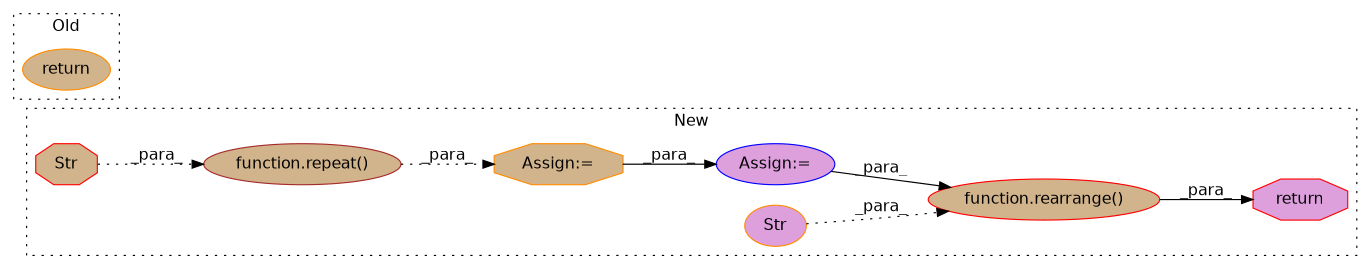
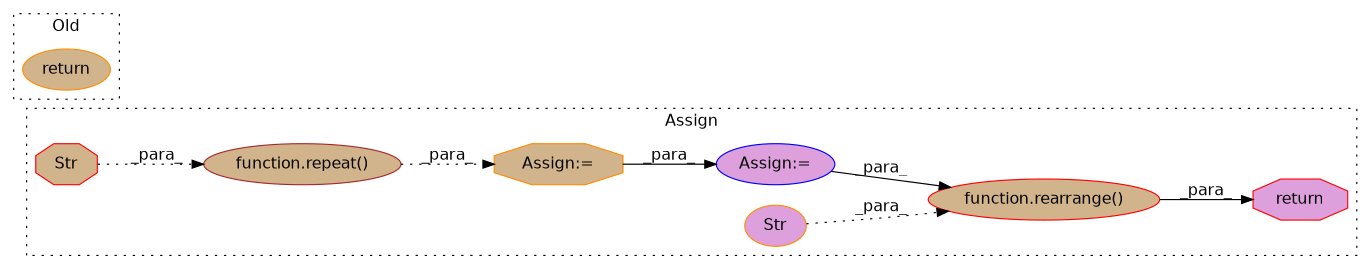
(692, 121) -> (692, 121)
